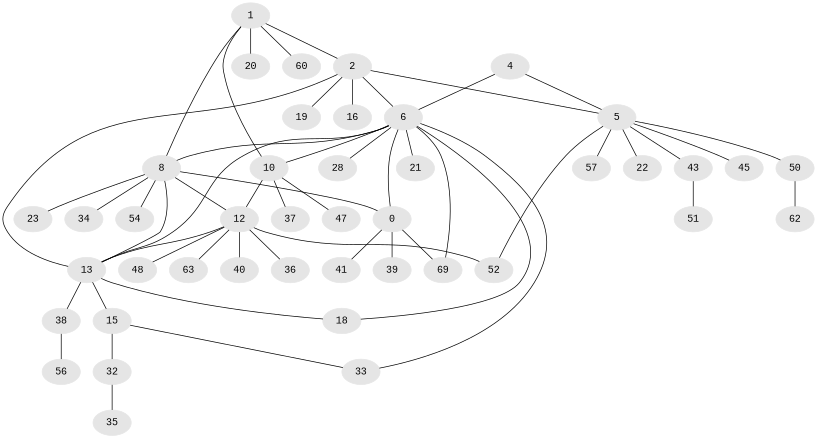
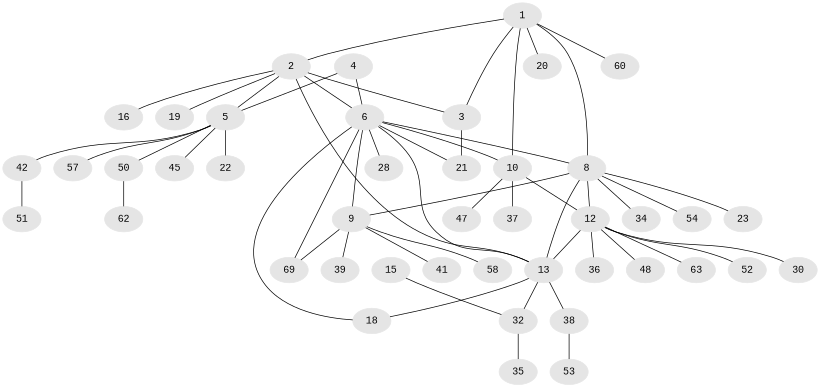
none -> (462, 117)
(693, 168) -> (22, 168)
(542, 185) -> none
(392, 219) -> (351, 219)
(239, 270) -> (798, 270)
none -> (493, 270)
(99, 296) -> (531, 296)
(61, 372) -> (569, 372)
(361, 372) -> none
